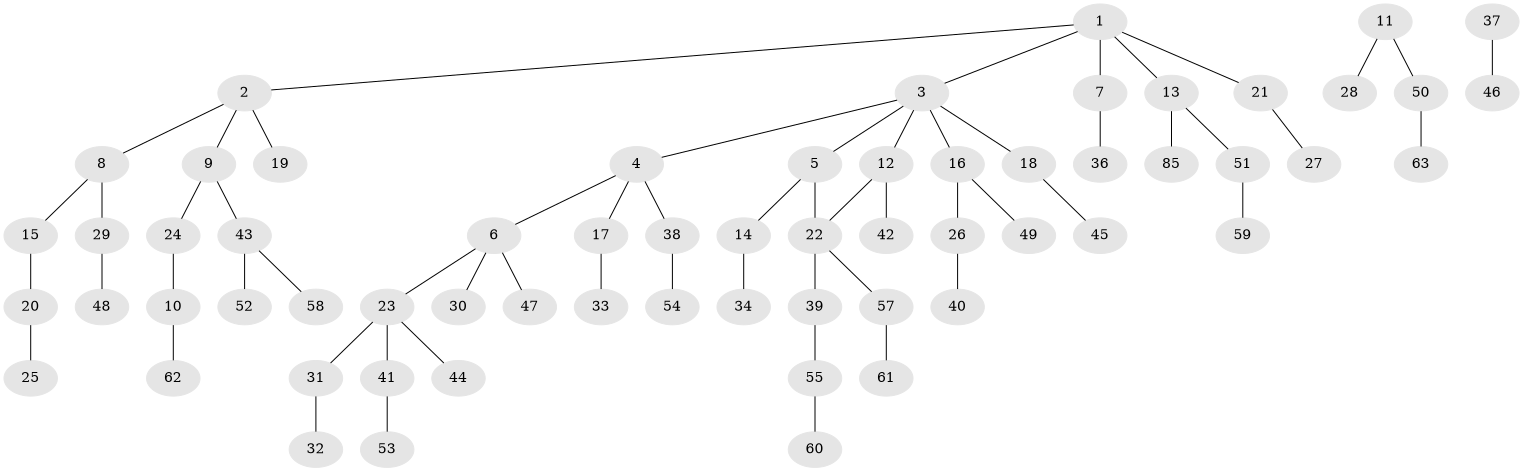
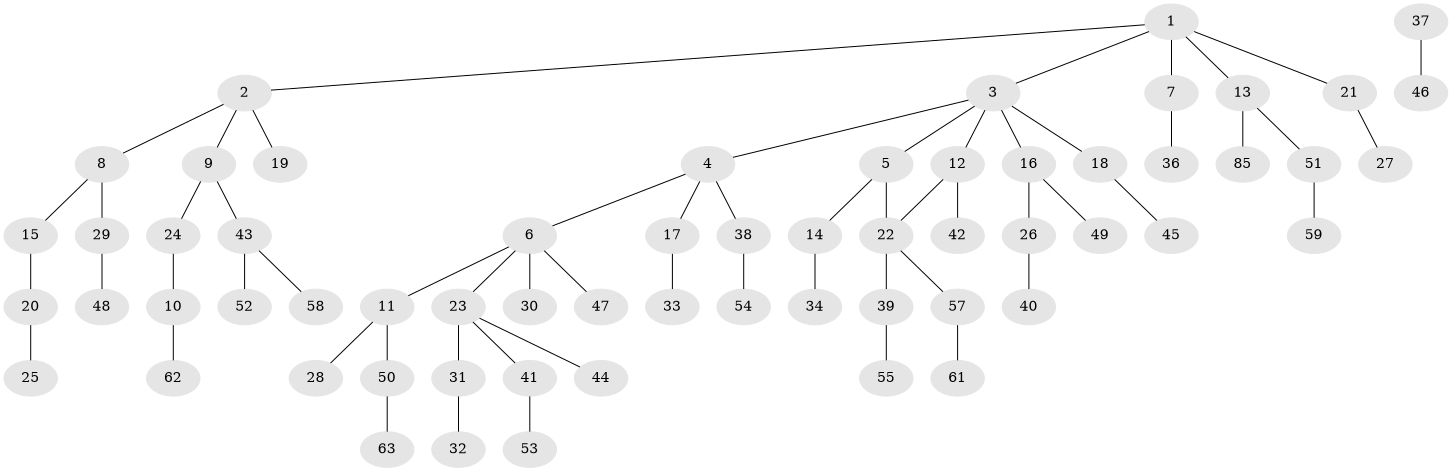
none -> (459, 271)
(815, 450) -> none
